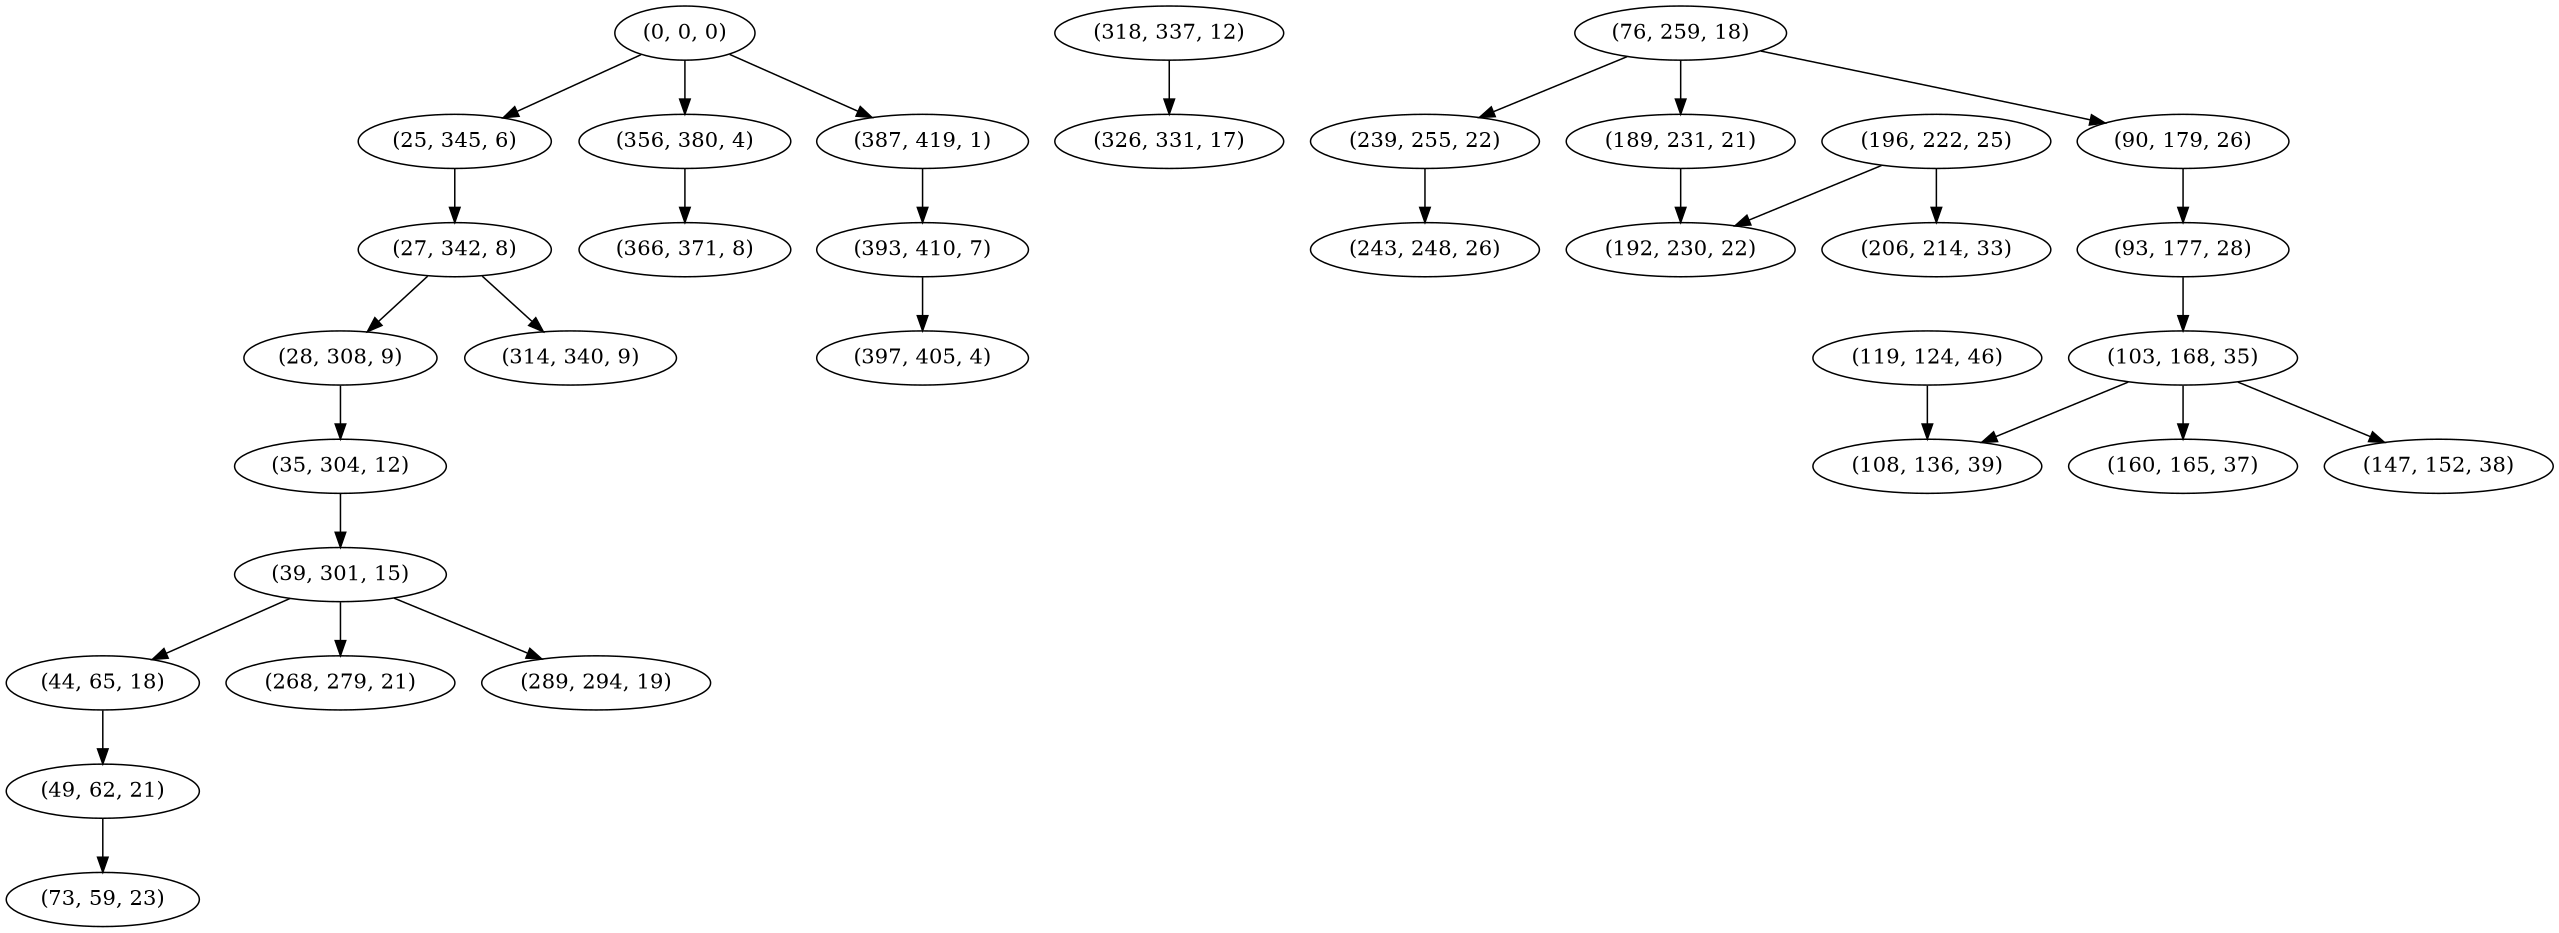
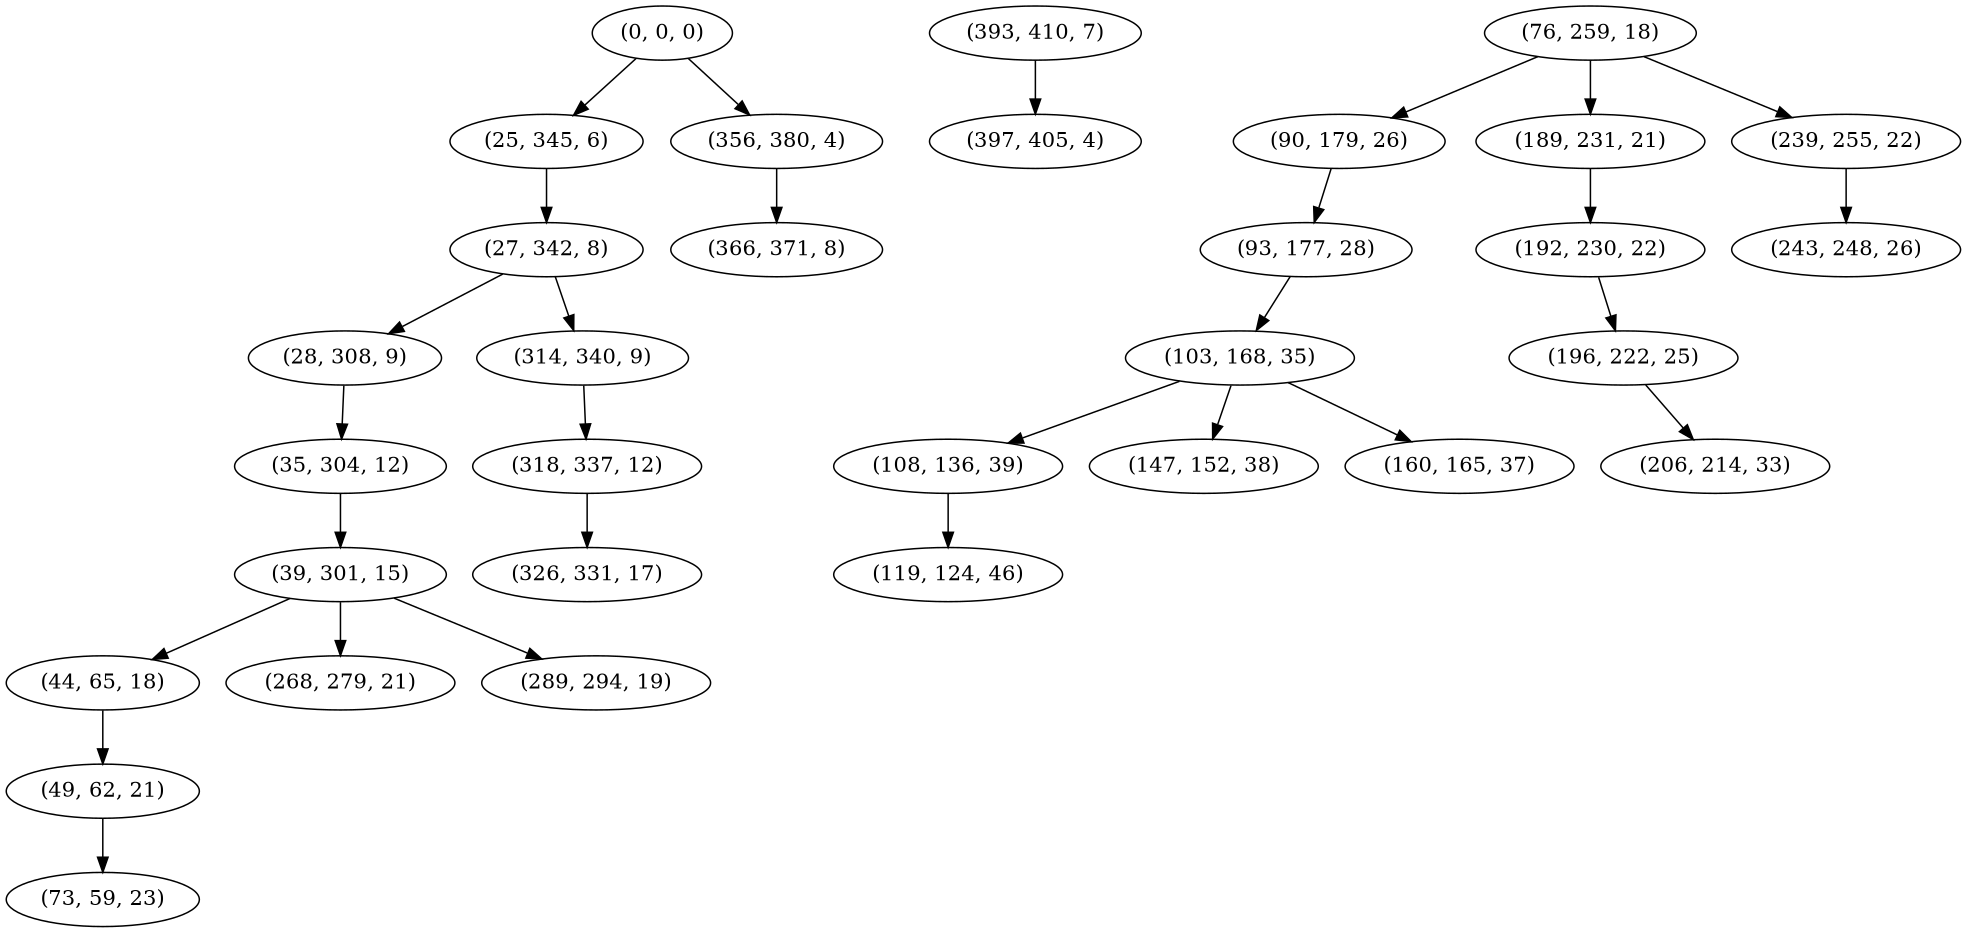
(923, 141) -> none
(1815, 193) -> (1605, 297)
none -> (585, 405)
(1927, 405) -> (948, 513)
